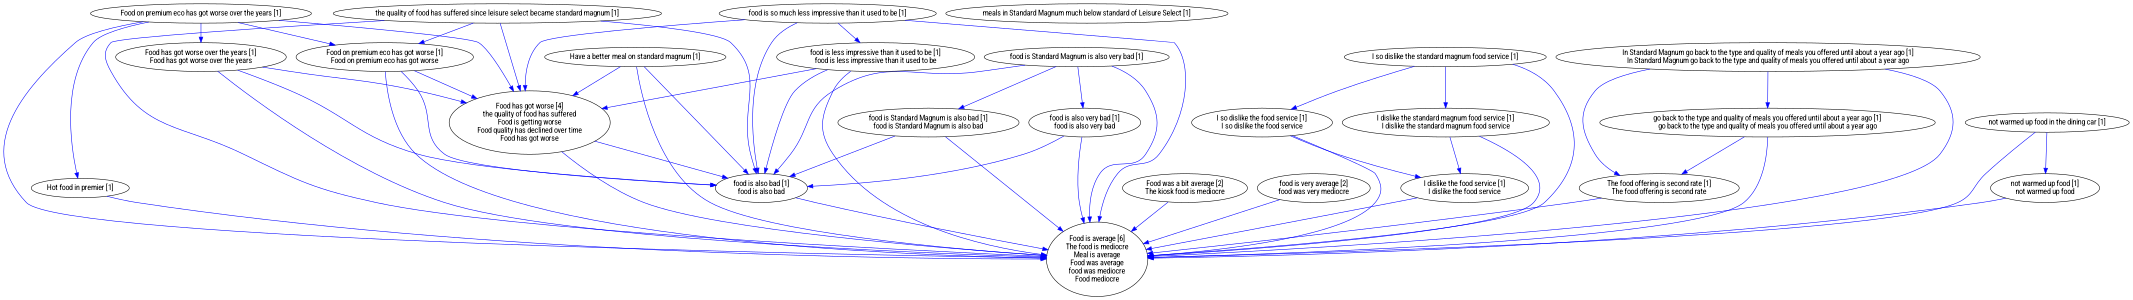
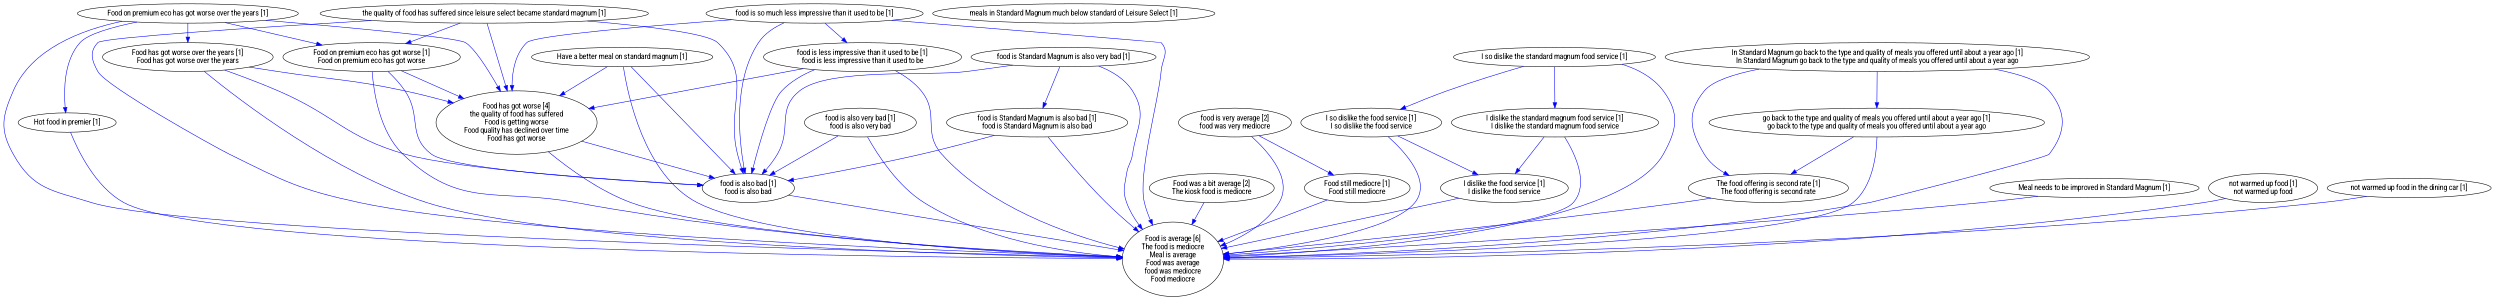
(1080, 85) -> none
(2046, 150) -> none
none -> (1357, 188)
none -> (2094, 188)
